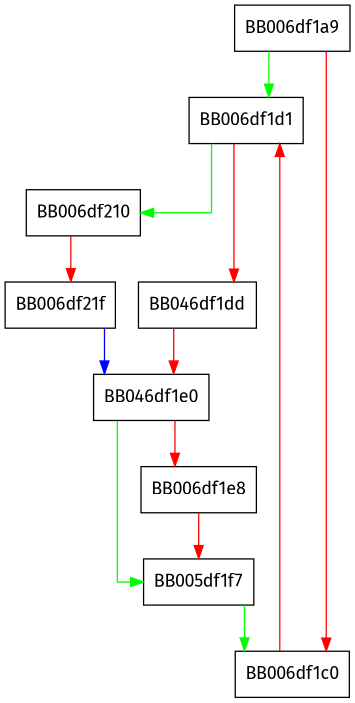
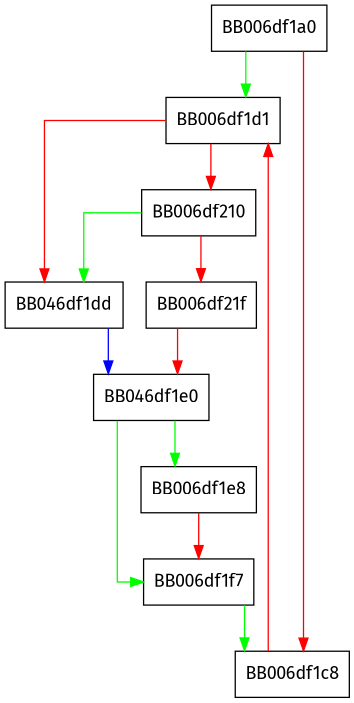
(292, 28) -> (269, 28)
(212, 207) -> (211, 160)
none -> (85, 213)
(104, 345) -> (178, 345)
(174, 345) -> (108, 345)
(175, 437) -> (175, 437)
(199, 582) -> (199, 582)
(292, 674) -> (292, 674)
